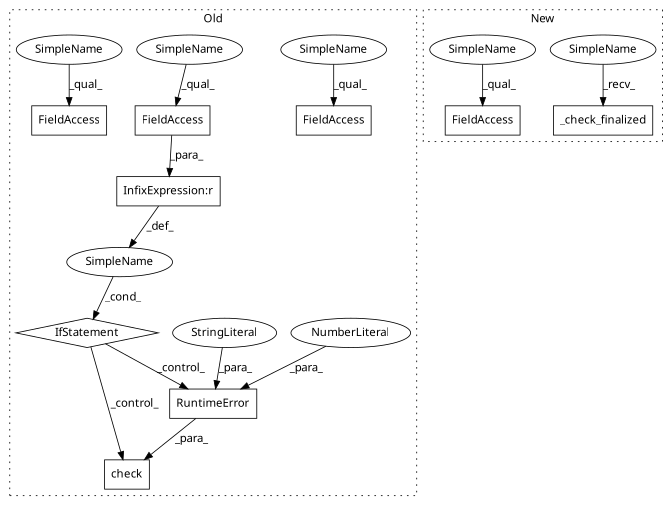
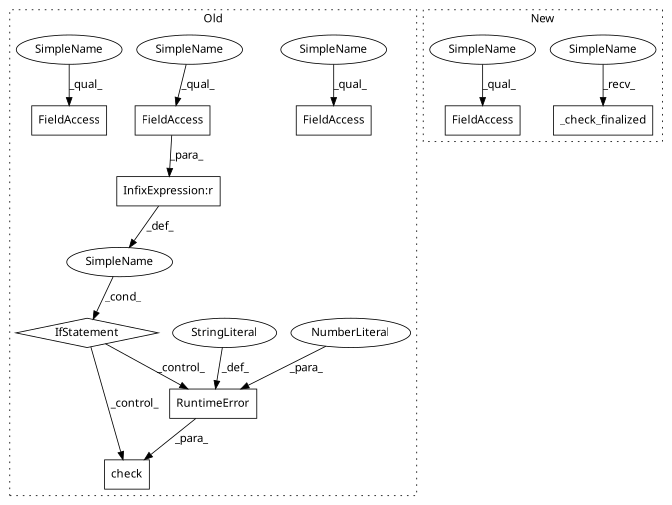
(236, 368) -> (236, 368)
